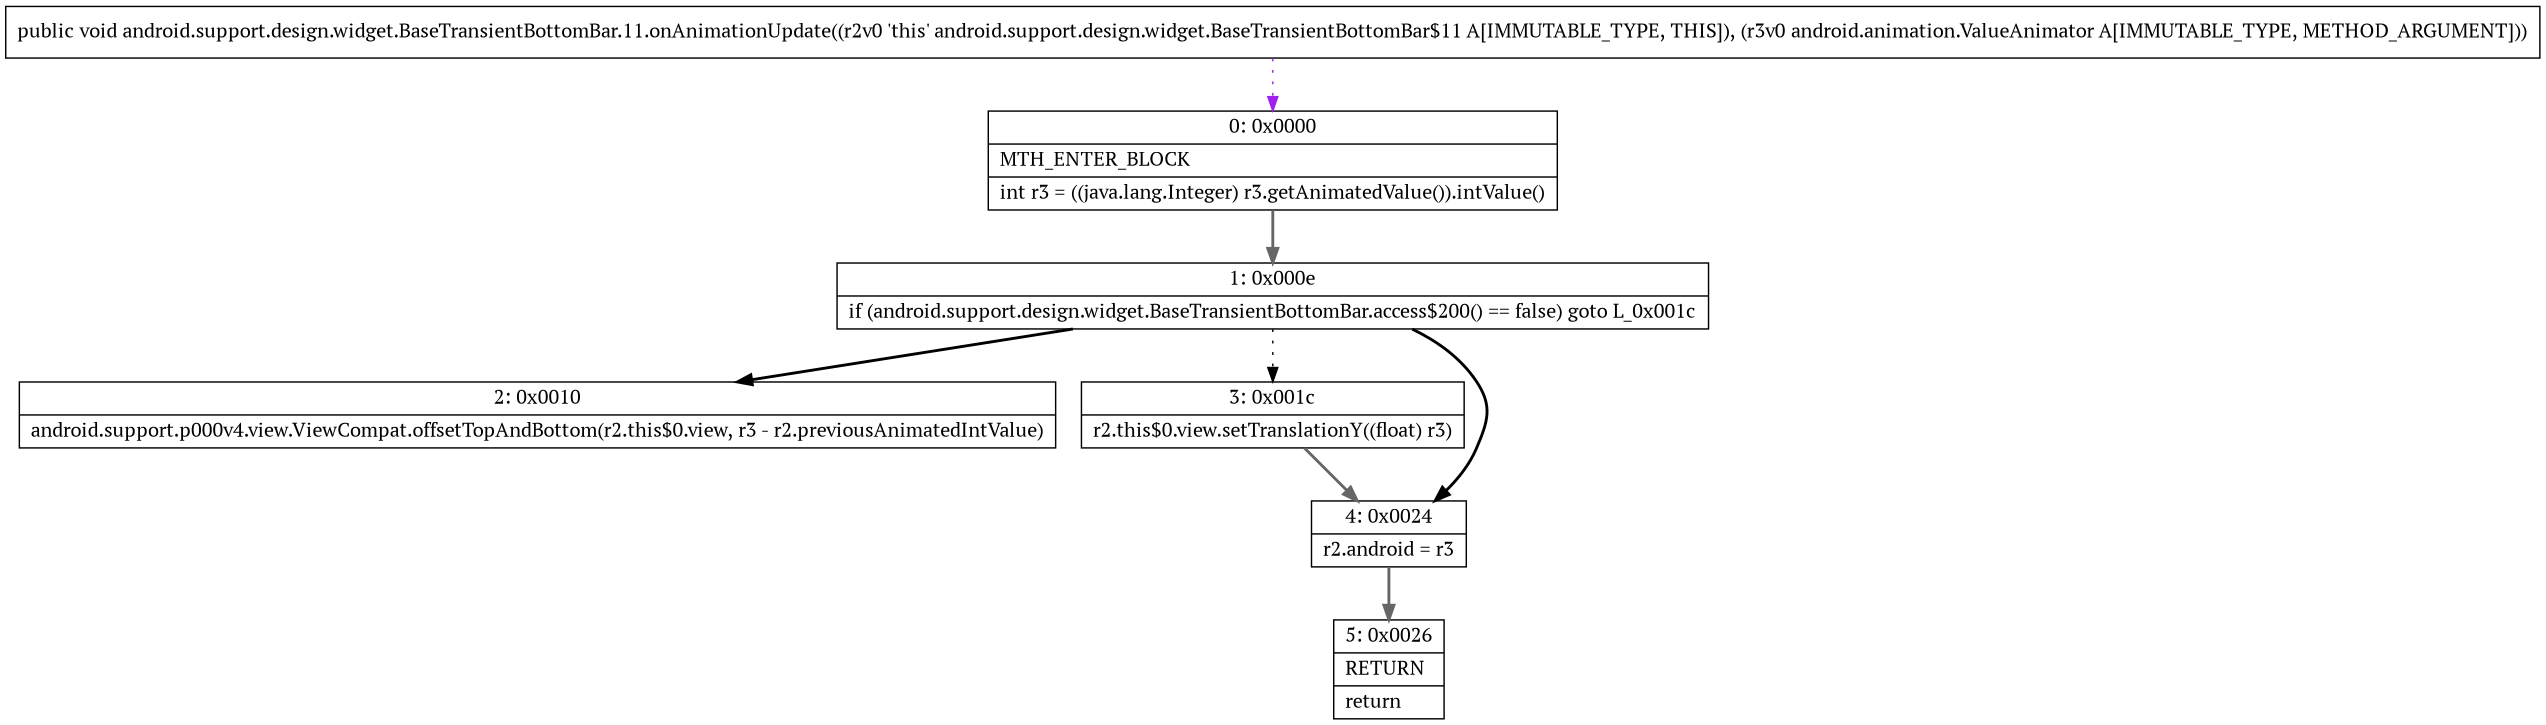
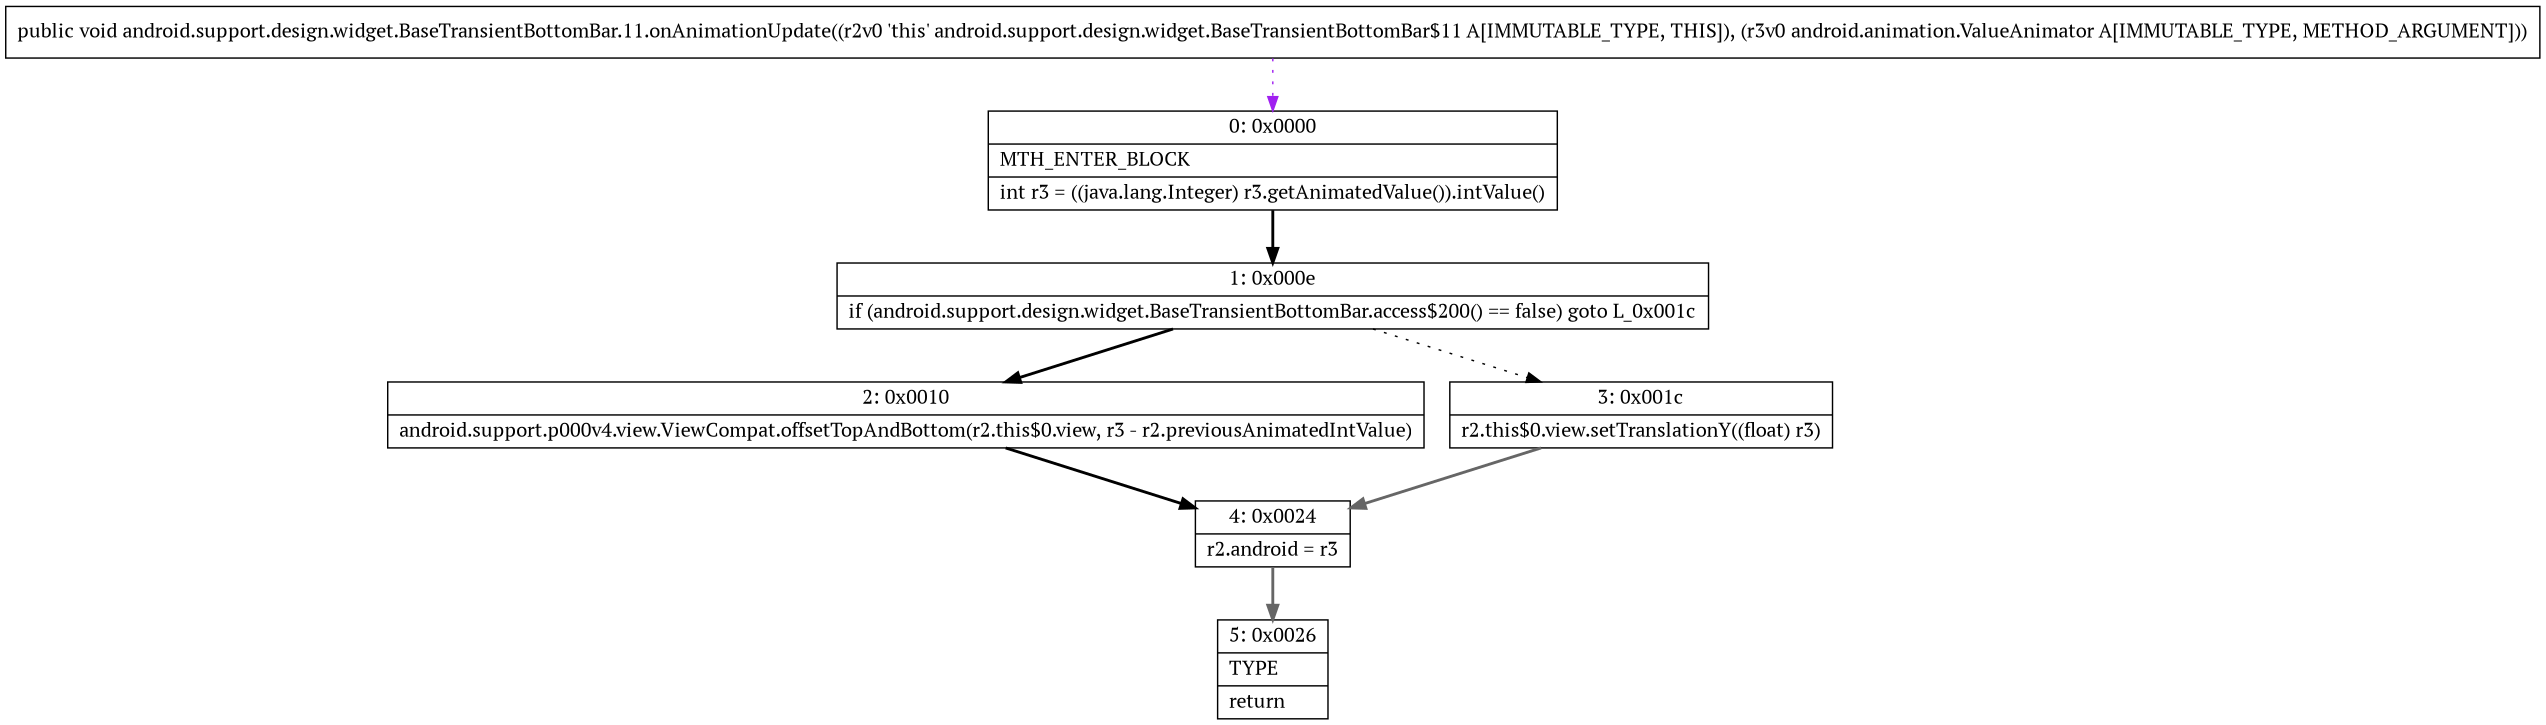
(1273, 229) -> (1273, 229)
(1485, 399) -> (1093, 476)
(1385, 669) -> (1254, 669)
